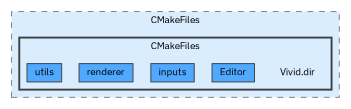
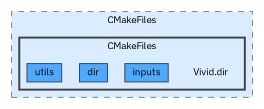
(106, 73) -> (93, 73)
(233, 73) -> none
